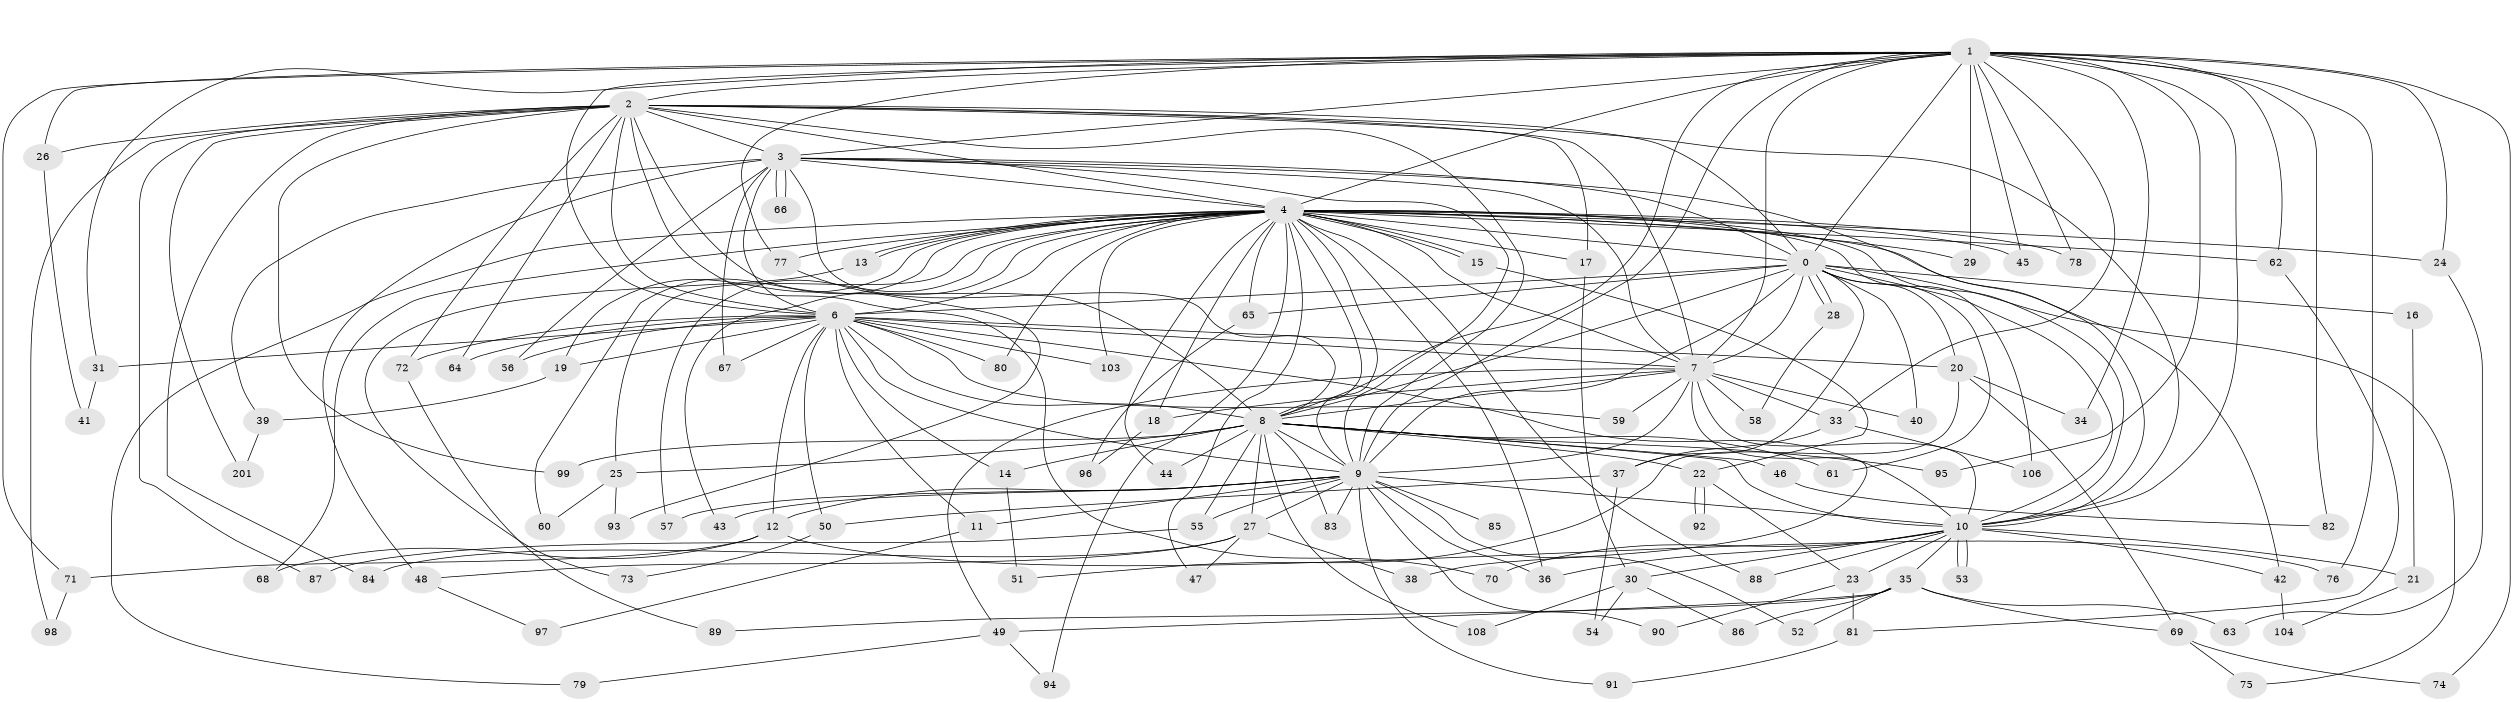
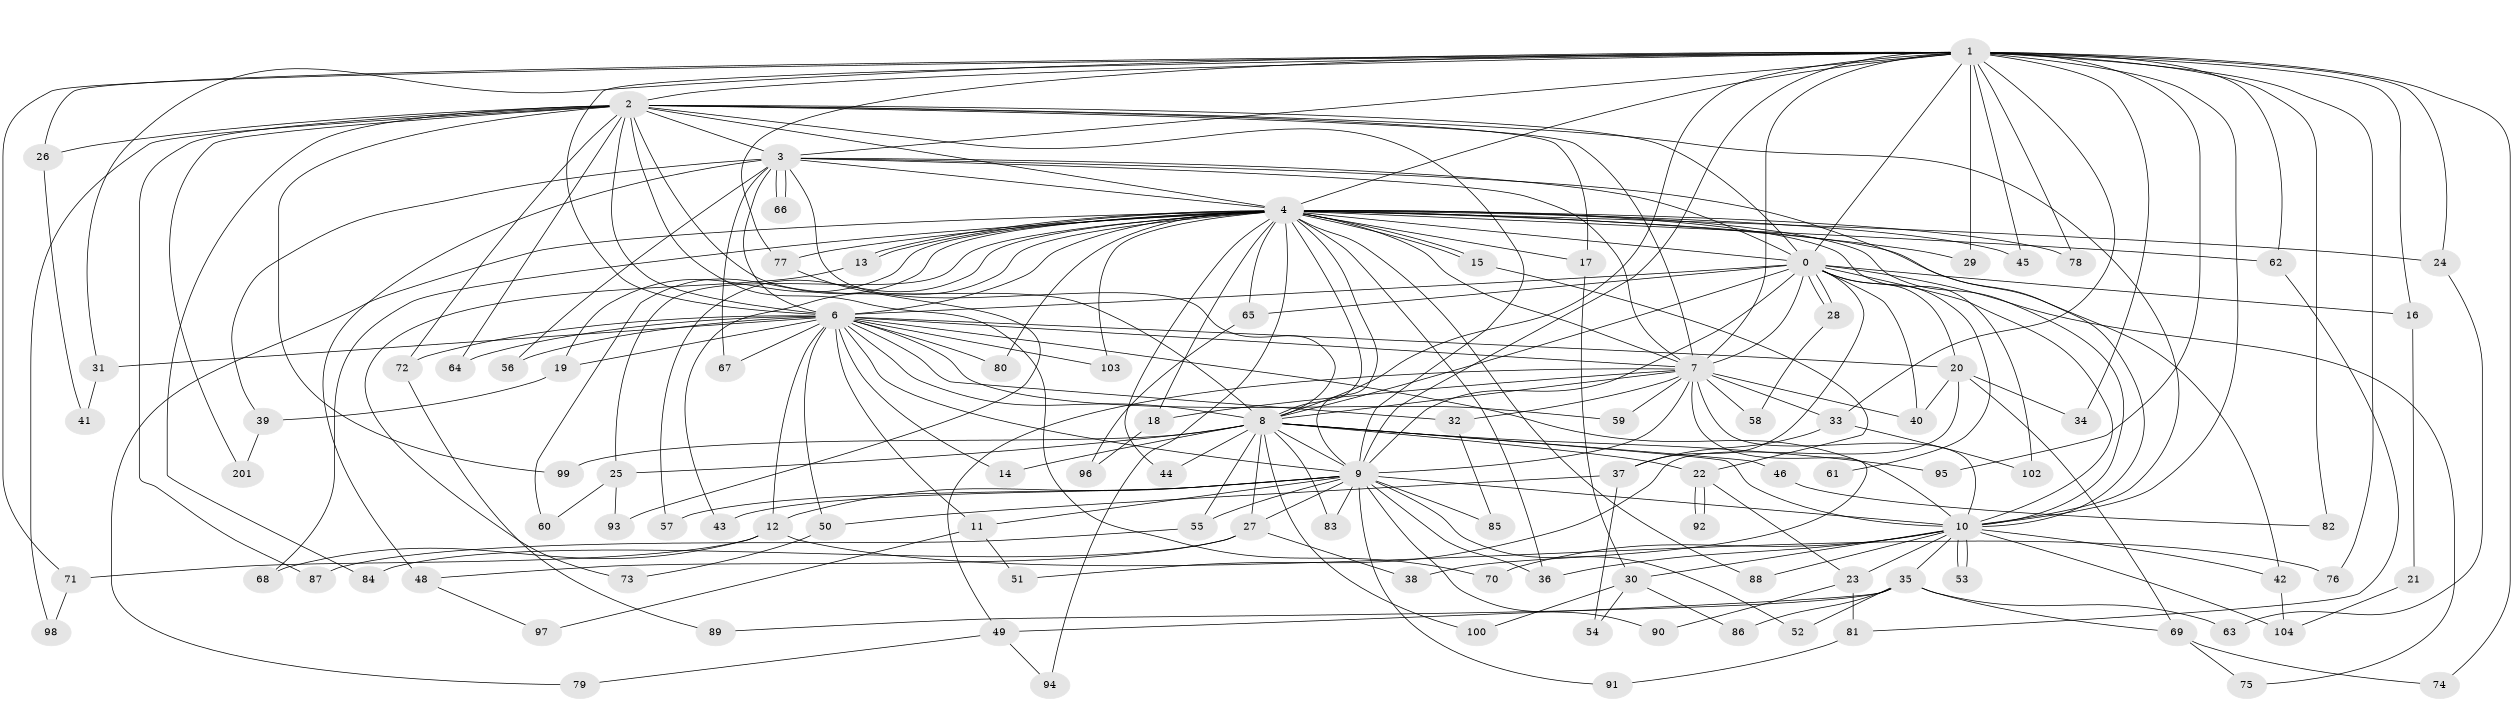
none -> (2327, 76)
(1305, 196) -> none
none -> (1937, 395)
none -> (1455, 421)
(1565, 437) -> none
(2032, 474) -> (2032, 474)
(1012, 527) -> (996, 551)
(2190, 545) -> (2125, 575)
(1196, 580) -> none
(1477, 633) -> (1477, 633)
